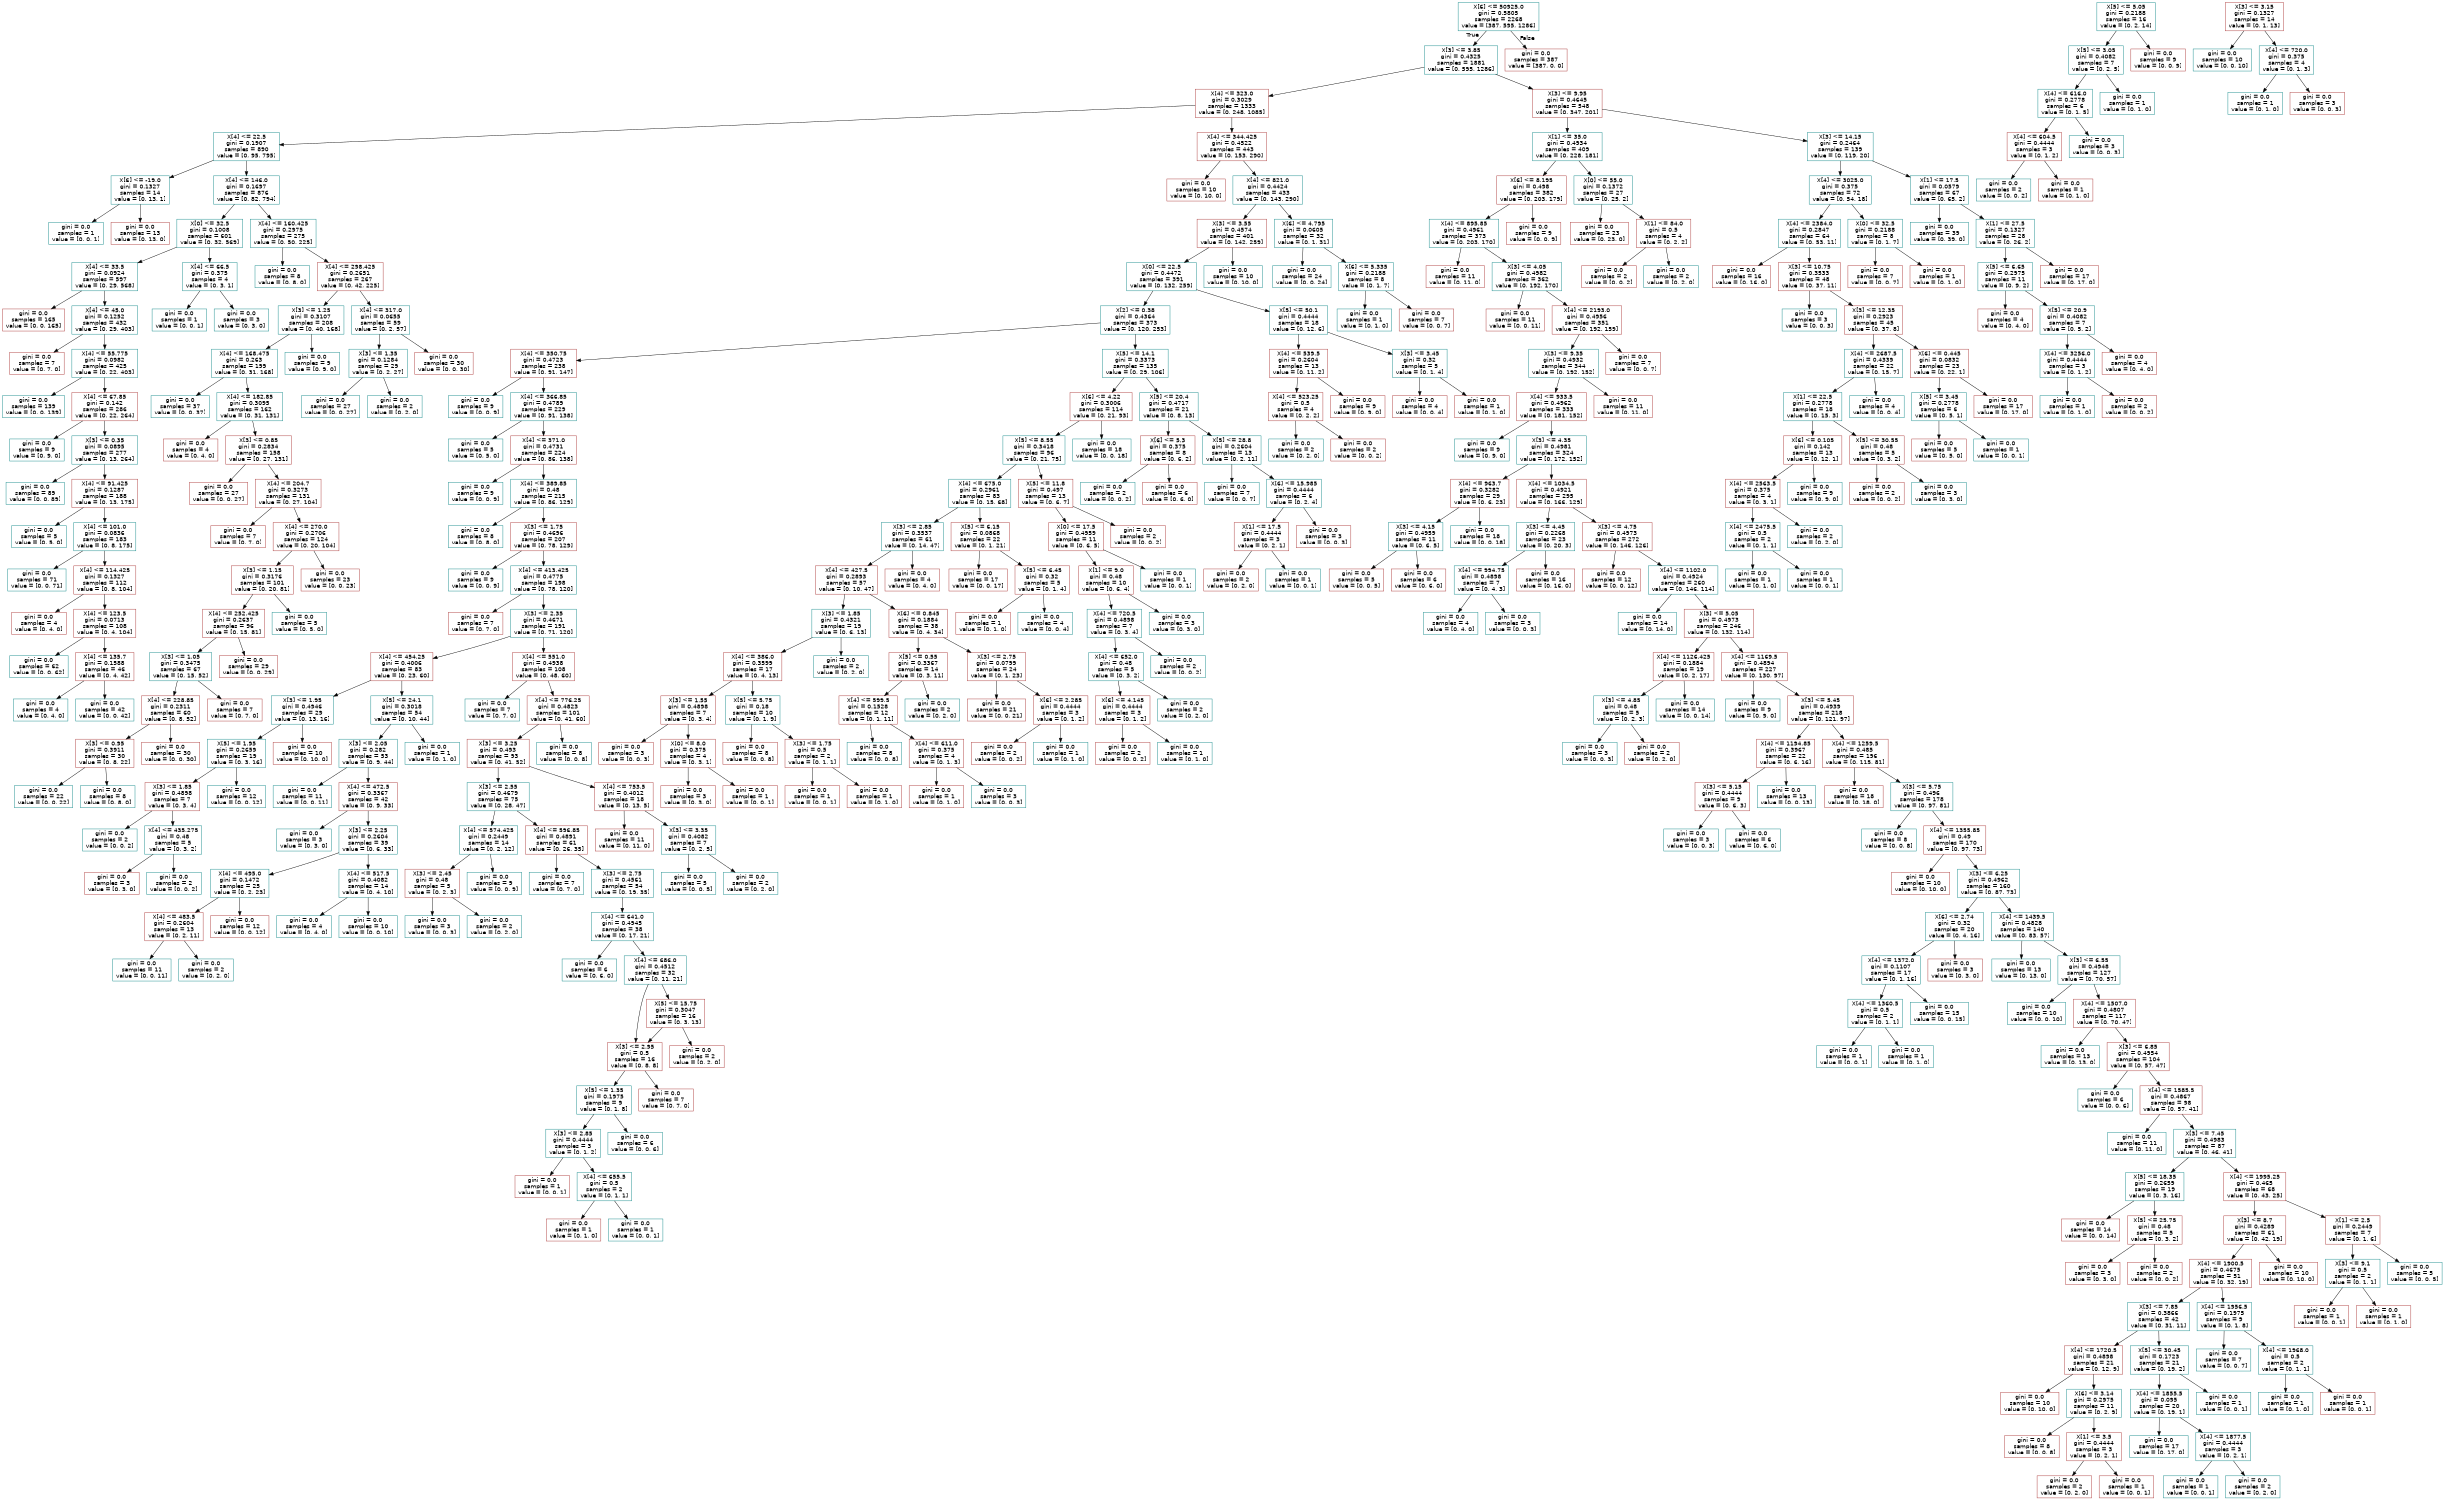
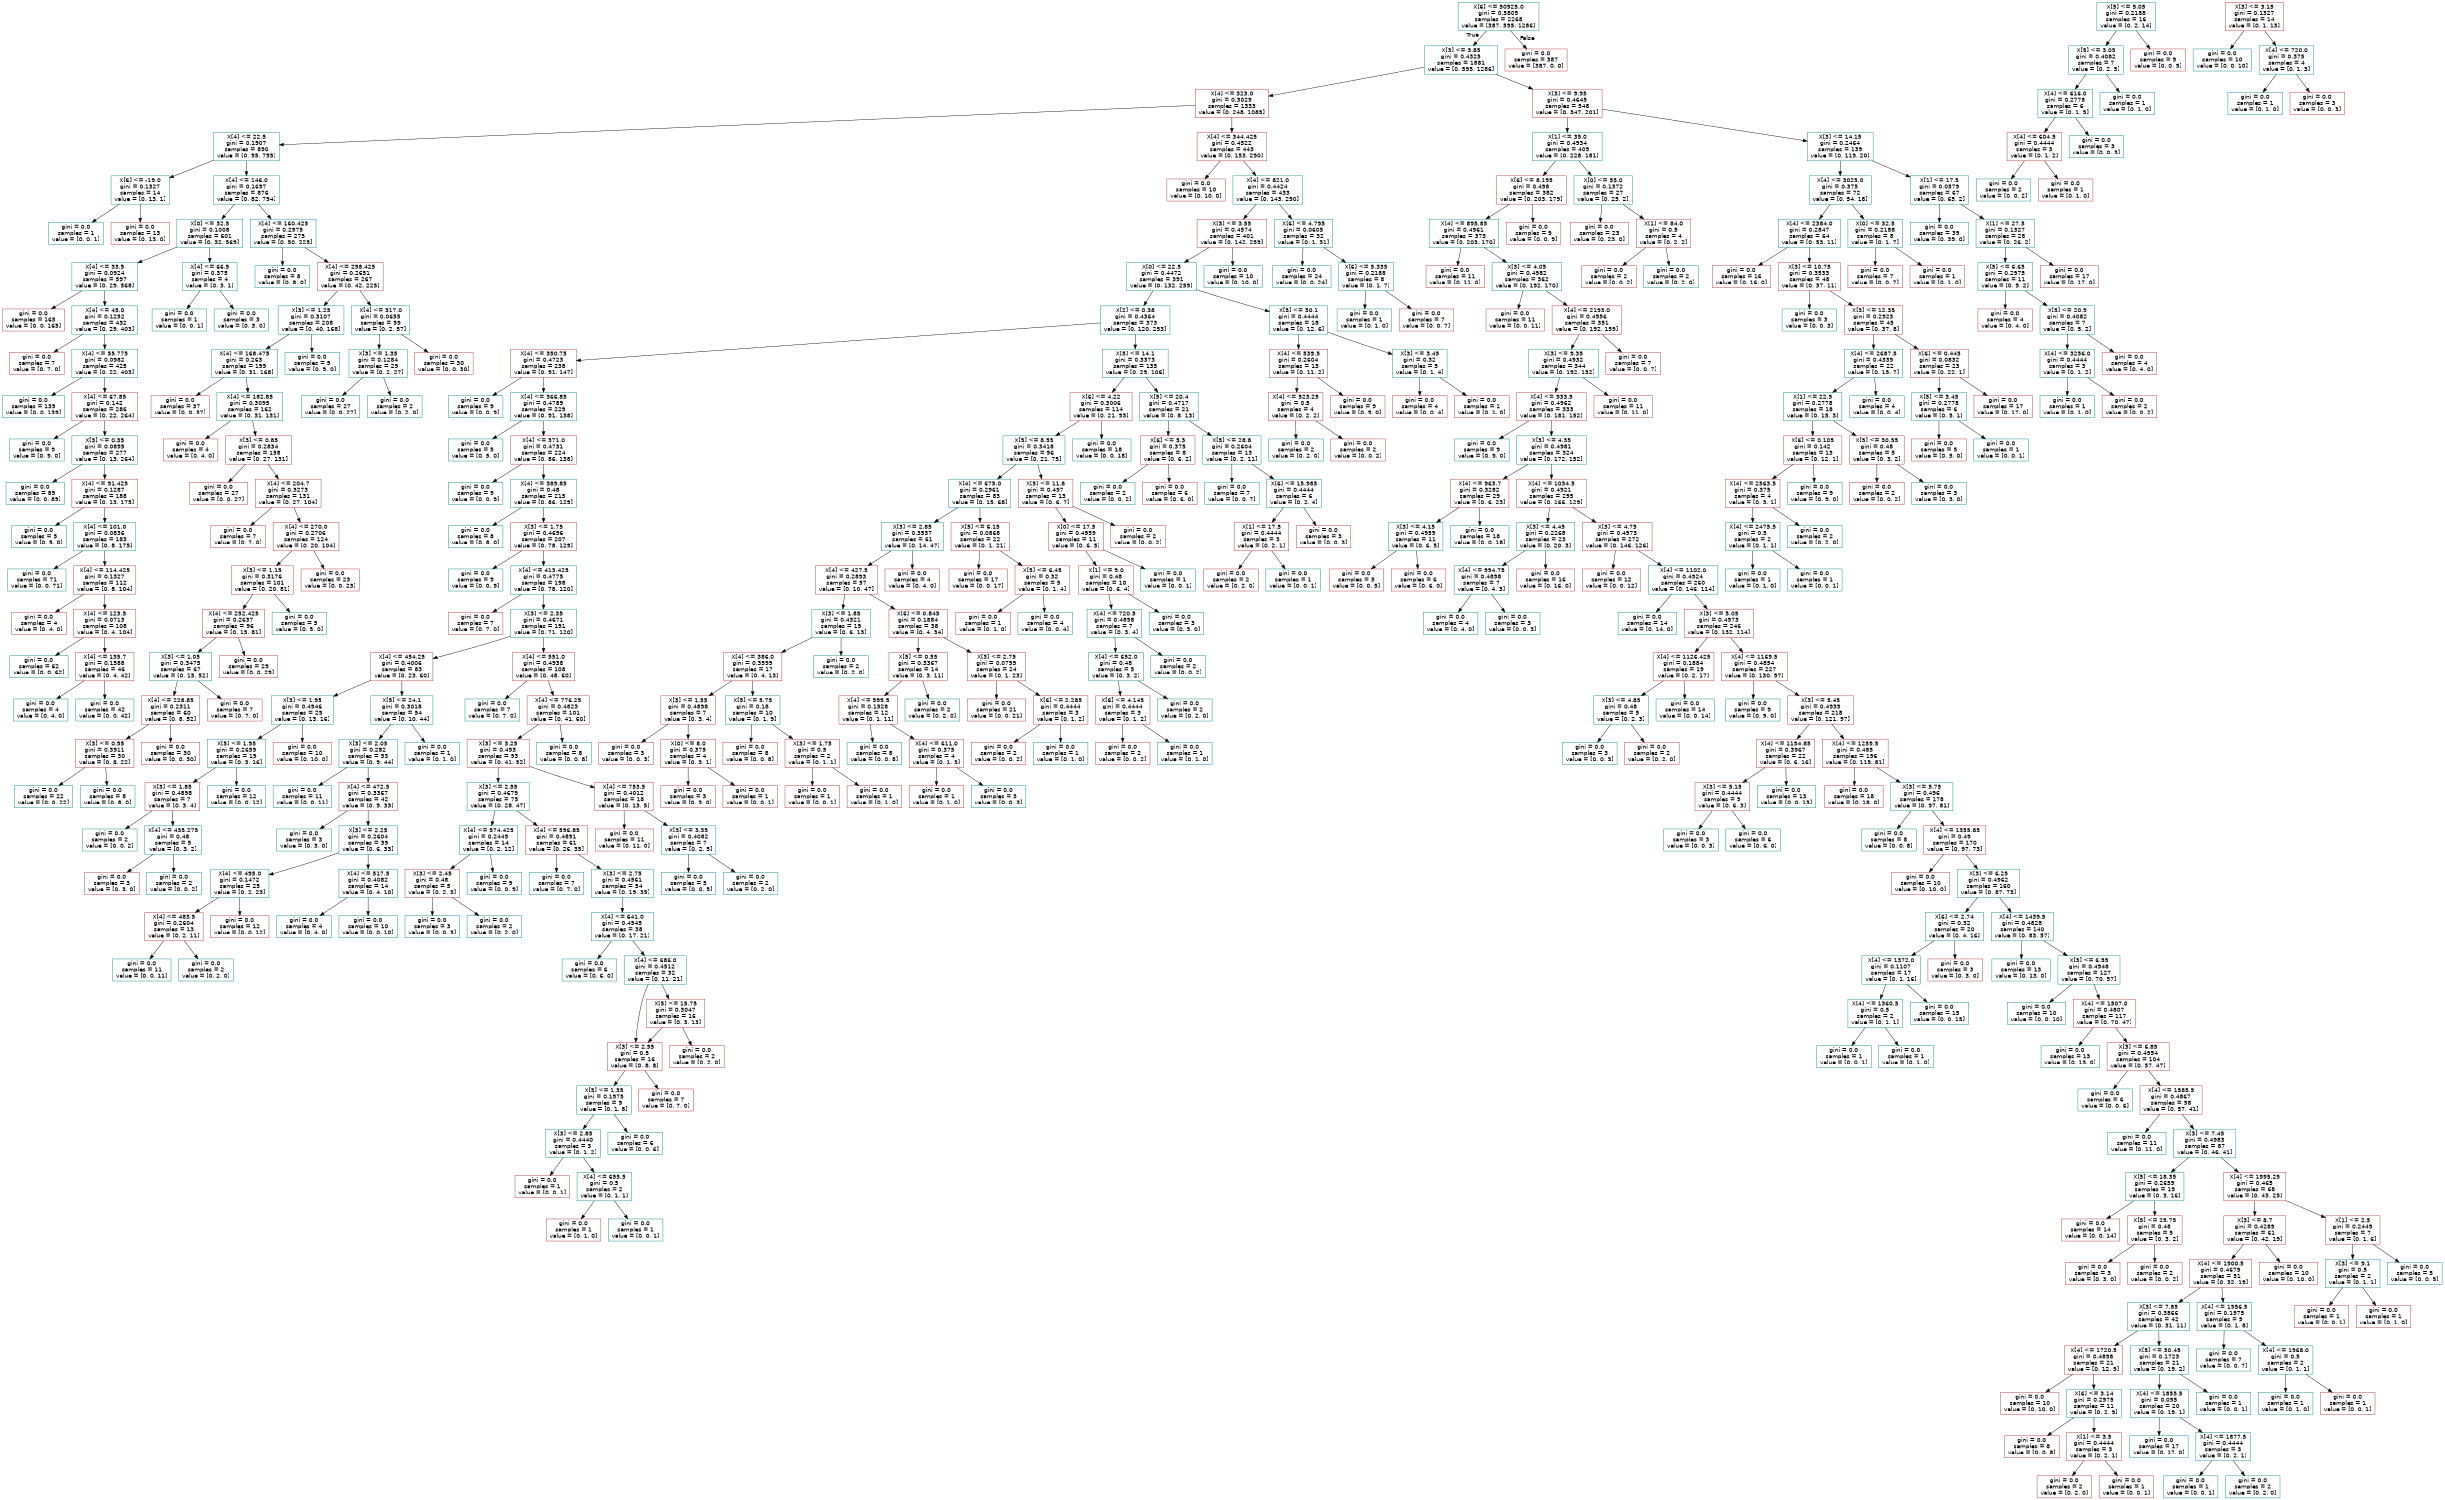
(180, 407) -> (180, 407)
(573, 1143) -> (573, 1143)
